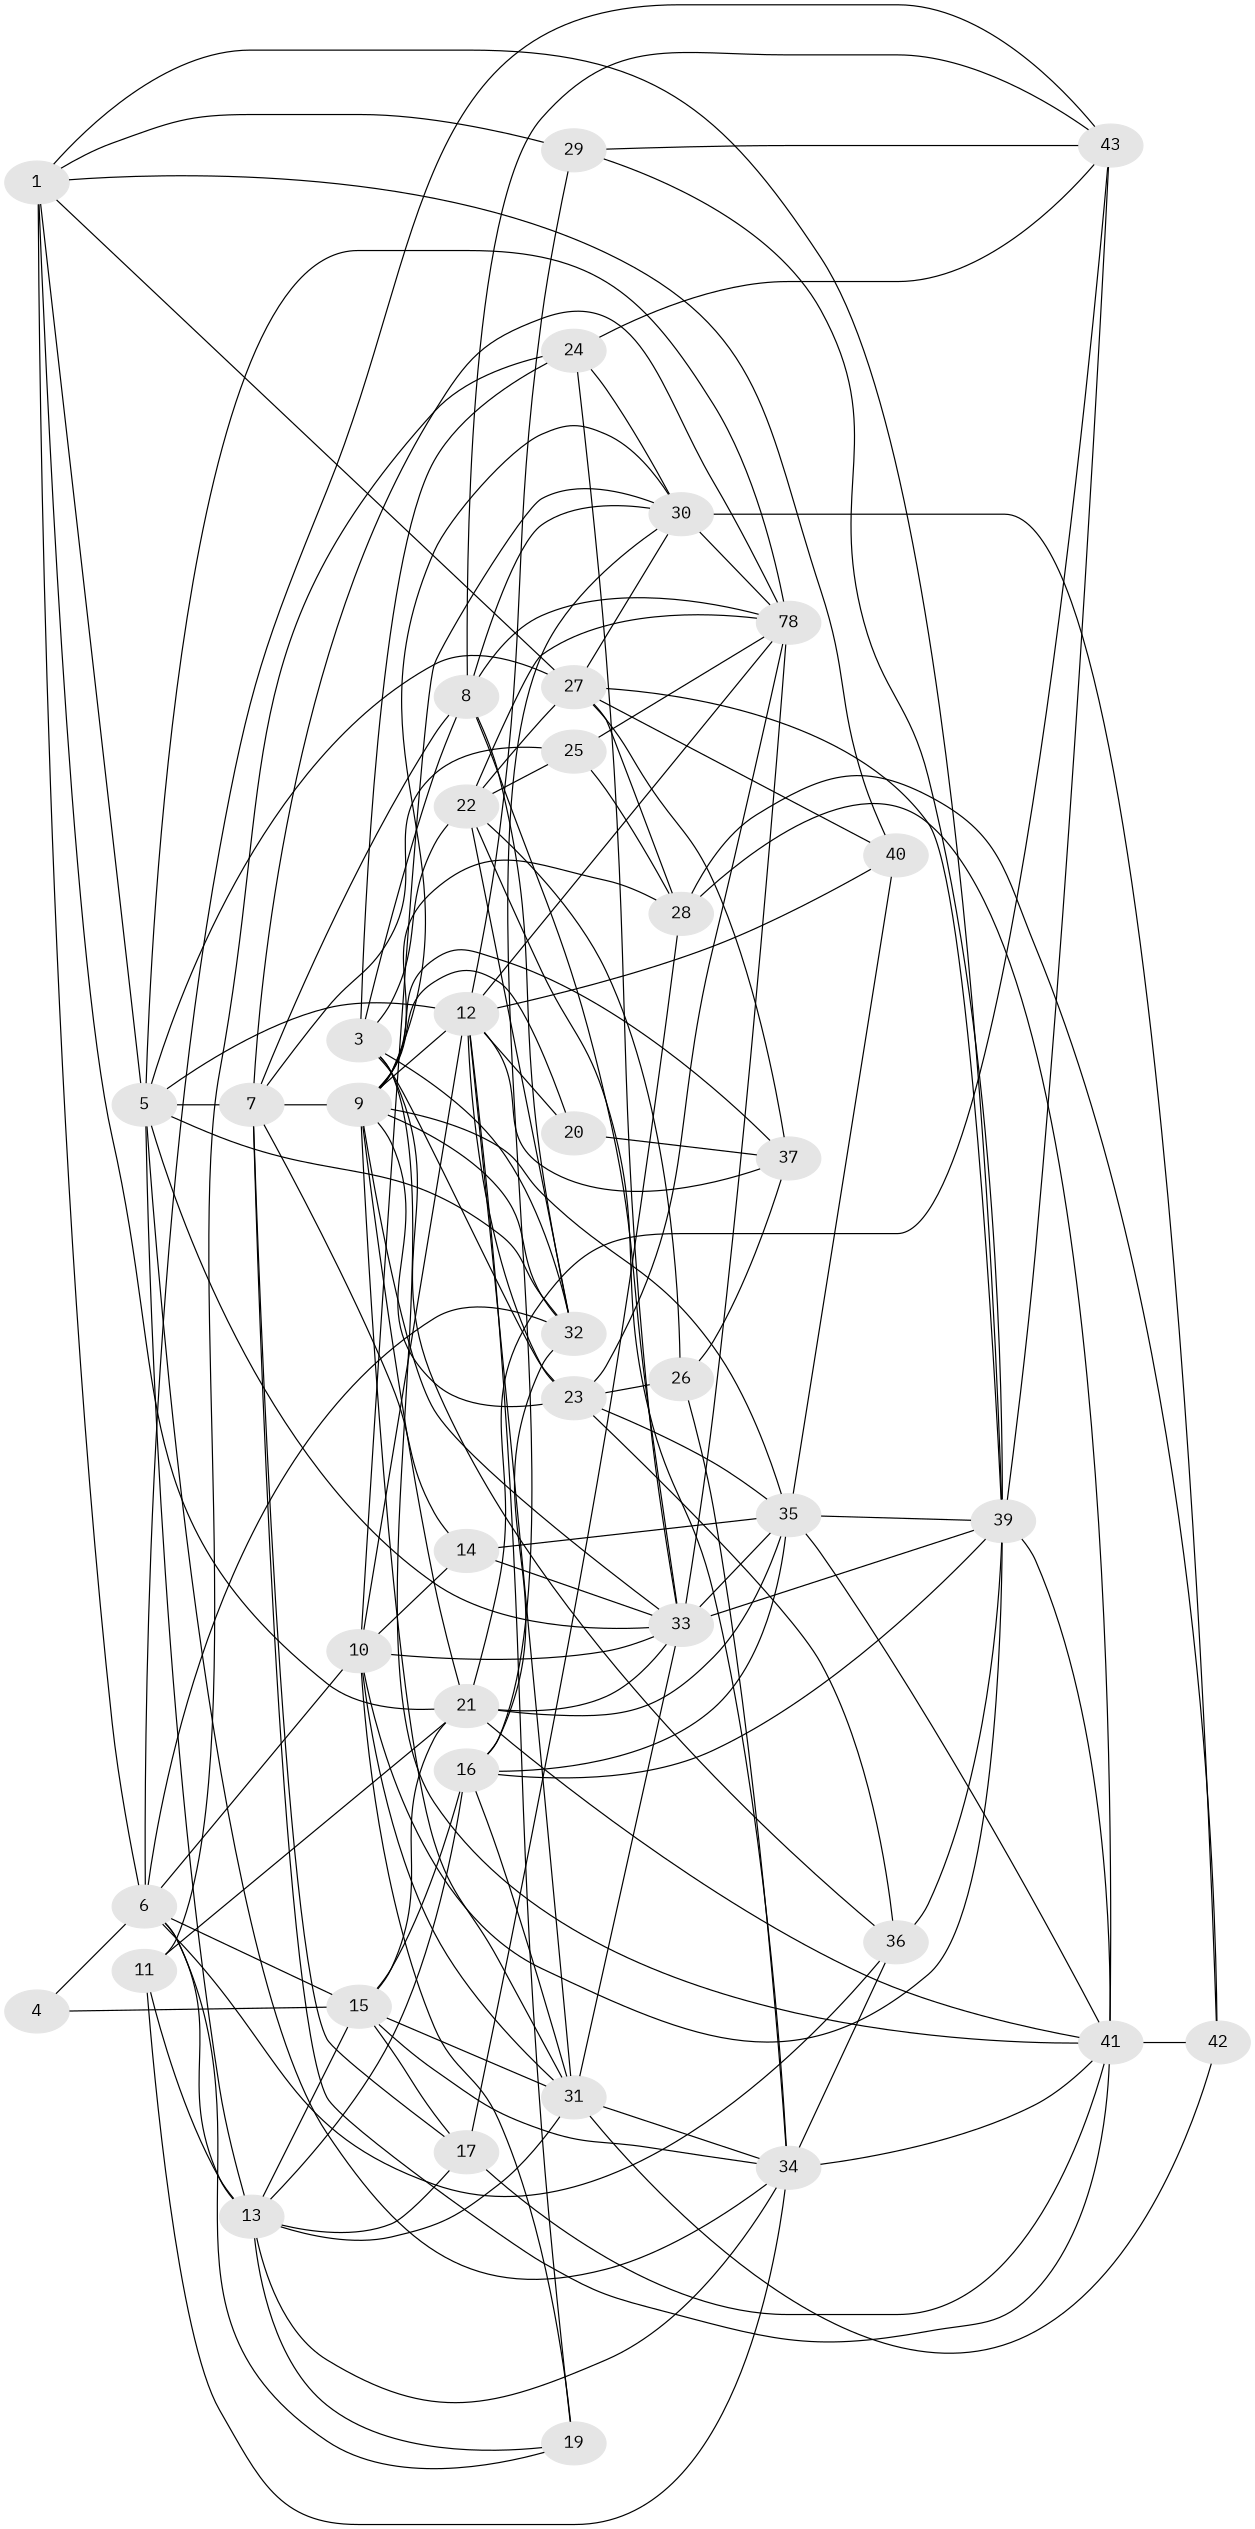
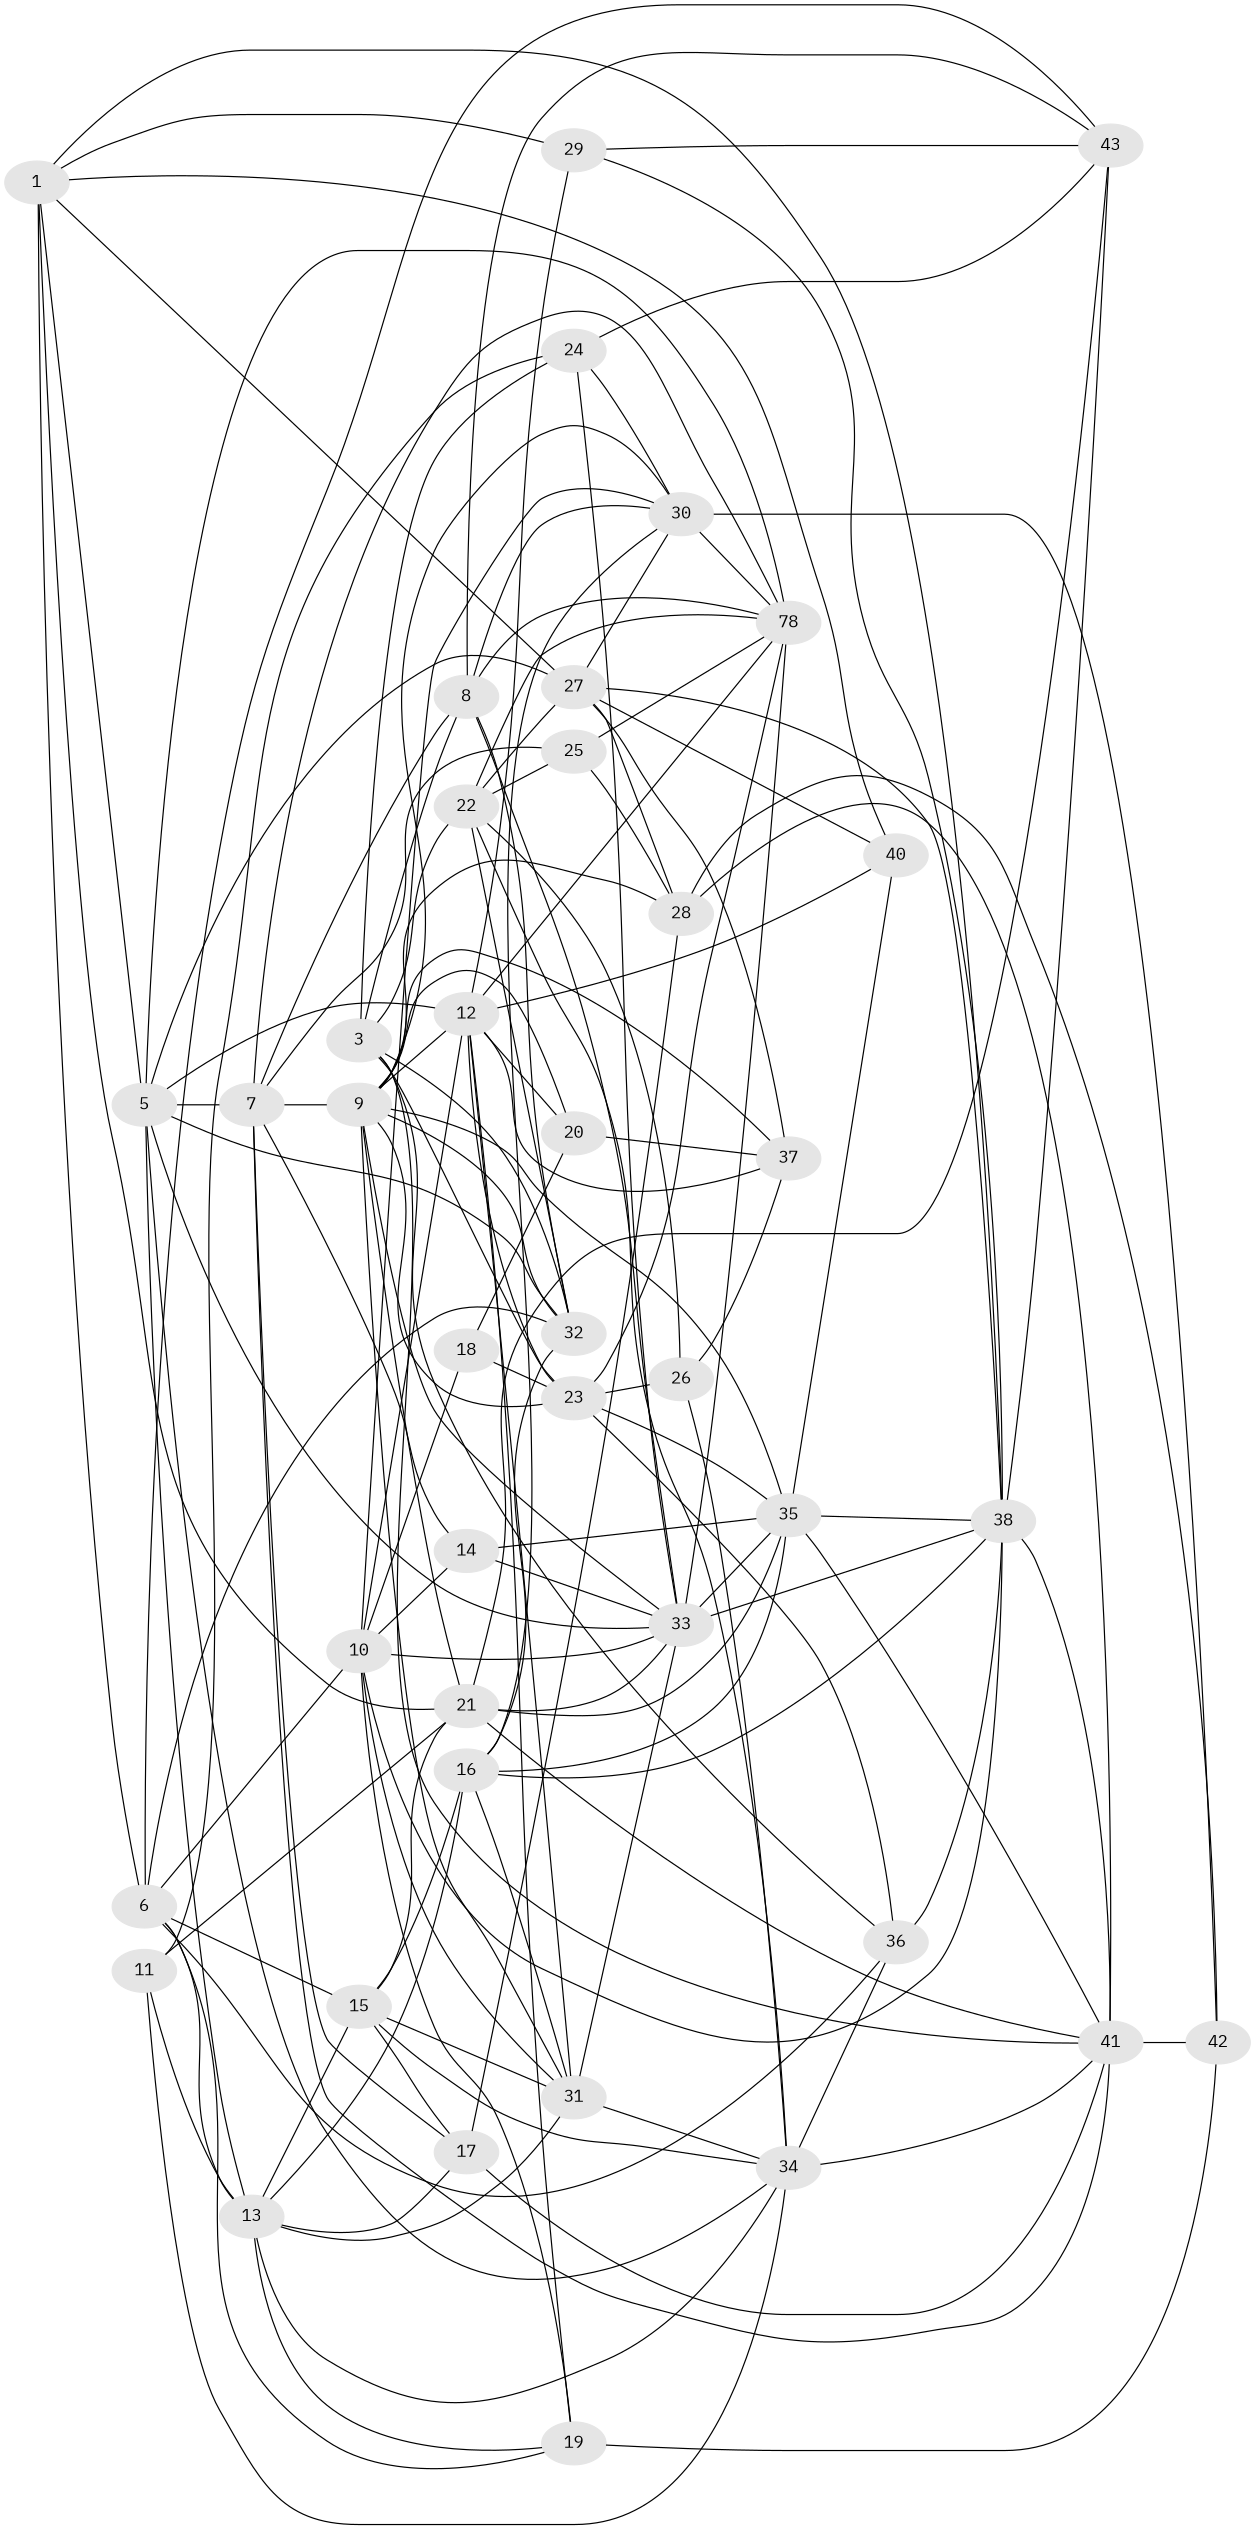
none -> (466, 1351)
(1003, 1521) -> (1003, 1521)
(37, 2011) -> none
(937, 2350) -> (1044, 2442)
